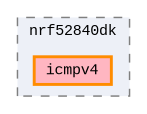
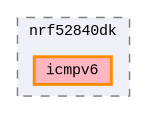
(73, 71) -> (73, 71)
